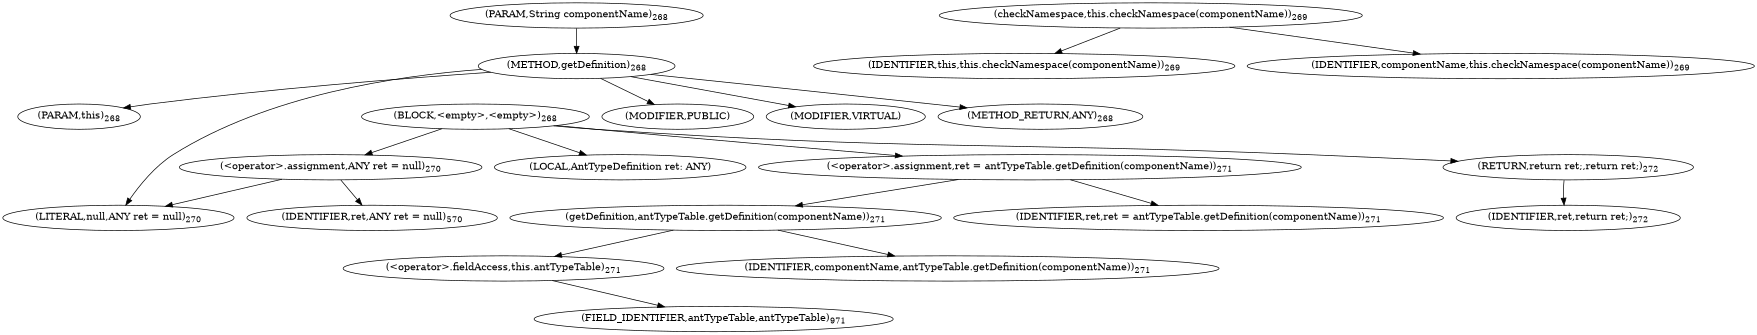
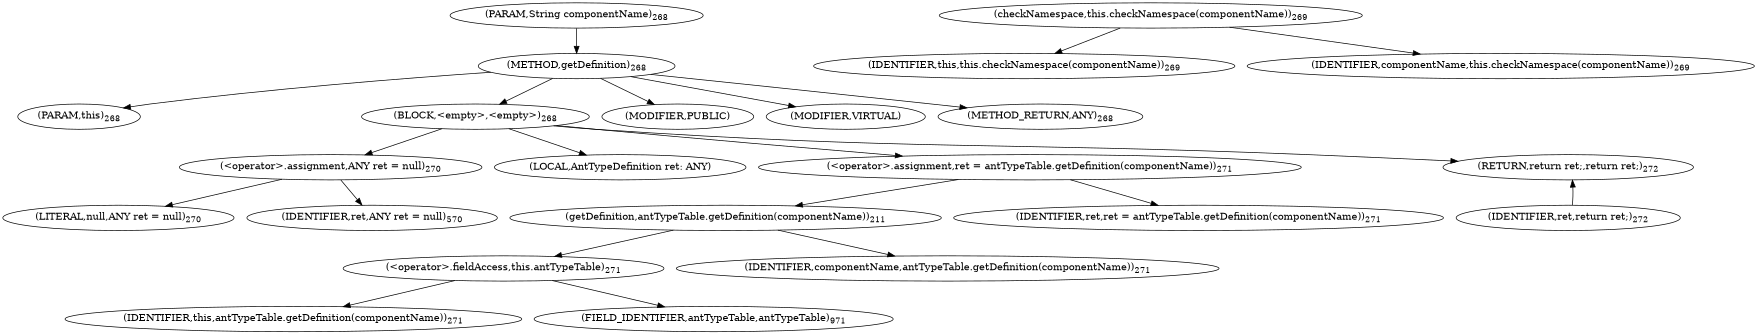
(292, 103) -> (529, 90)
(1564, 189) -> (1573, 196)
(878, 217) -> (878, 217)
none -> (293, 319)
